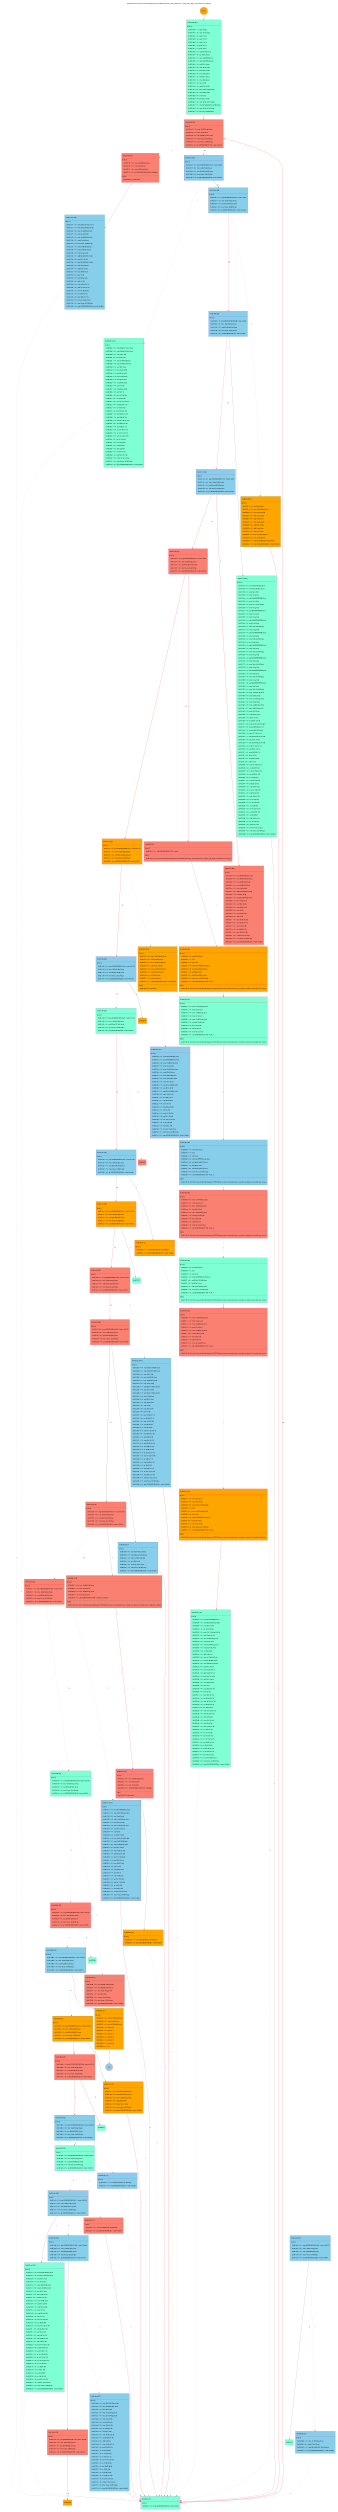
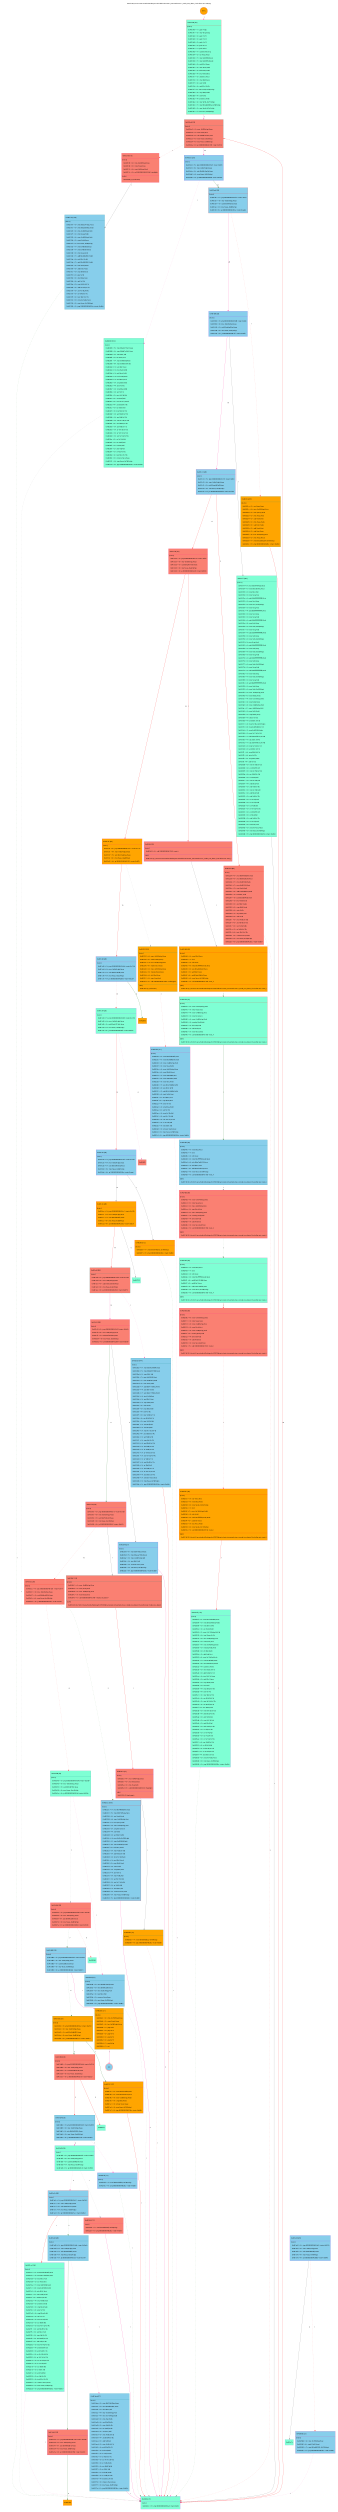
(105, 1991) -> (105, 1991)
